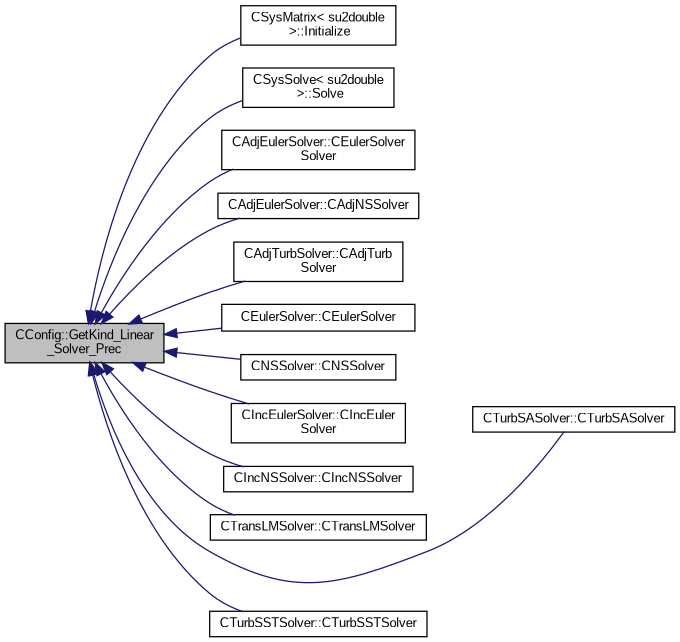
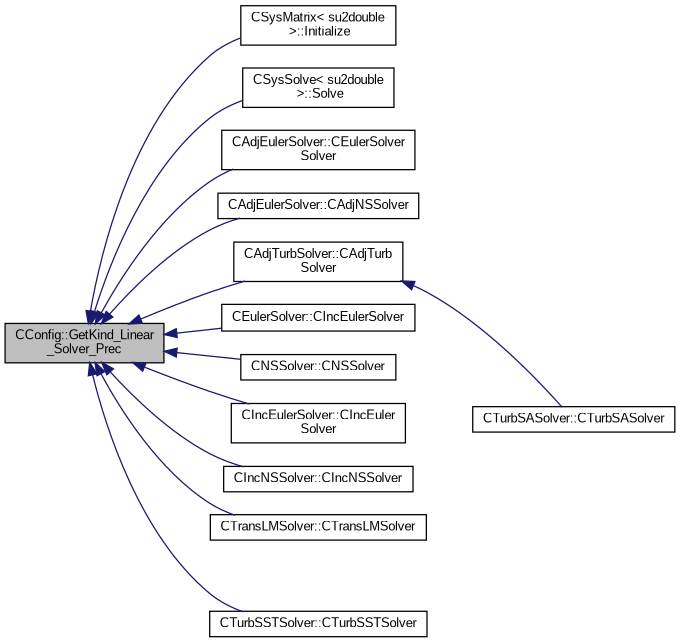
(318, 318) -> (318, 318)
(302, 582) -> (493, 339)
